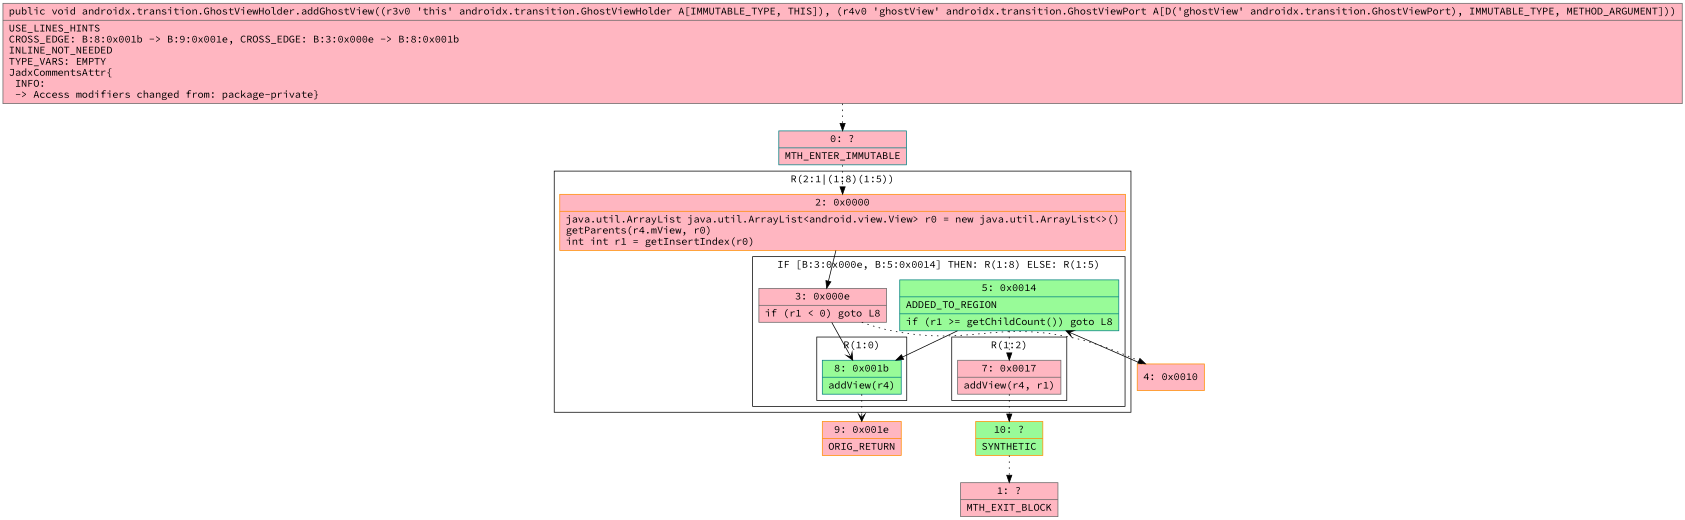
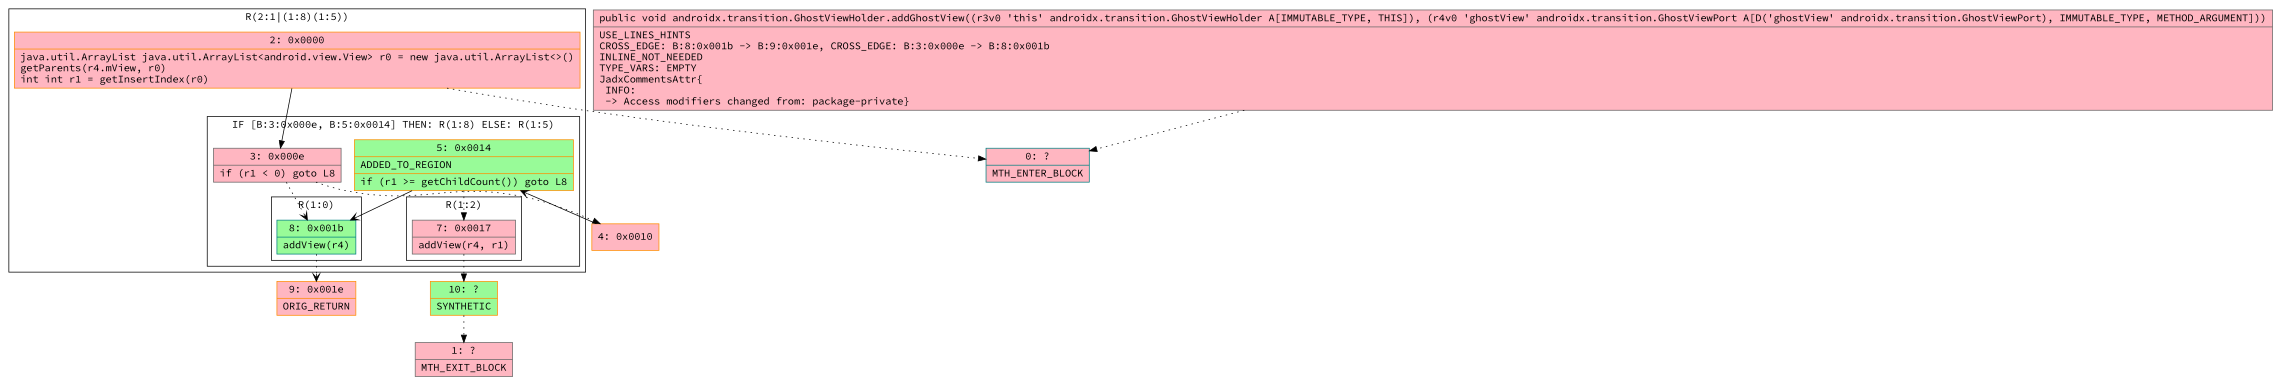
(843, 156) -> (1038, 173)
(843, 176) -> (712, 128)
(1009, 305) -> (464, 165)
(843, 342) -> (297, 202)
(930, 344) -> (385, 204)
